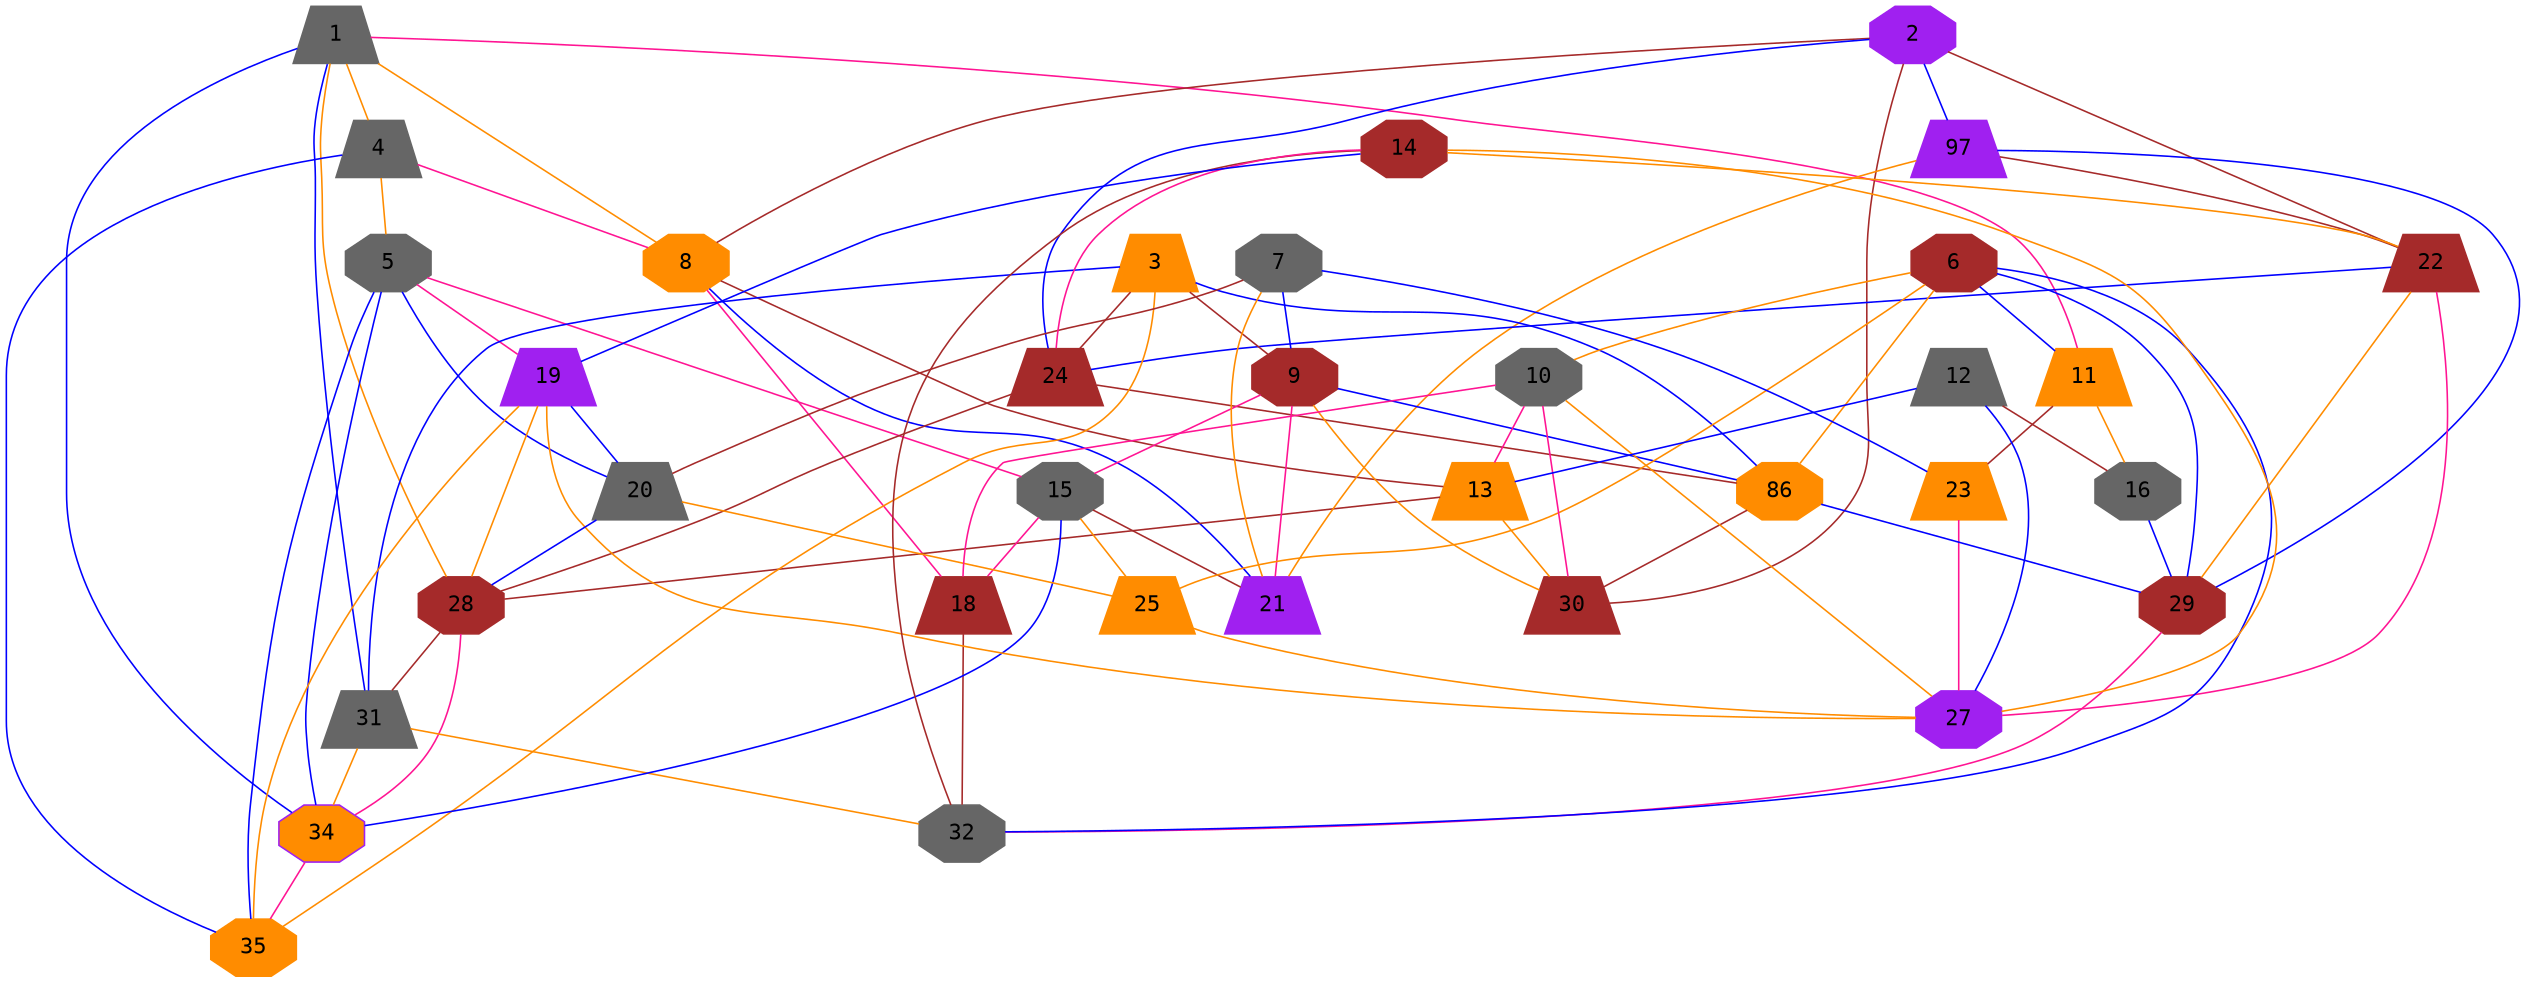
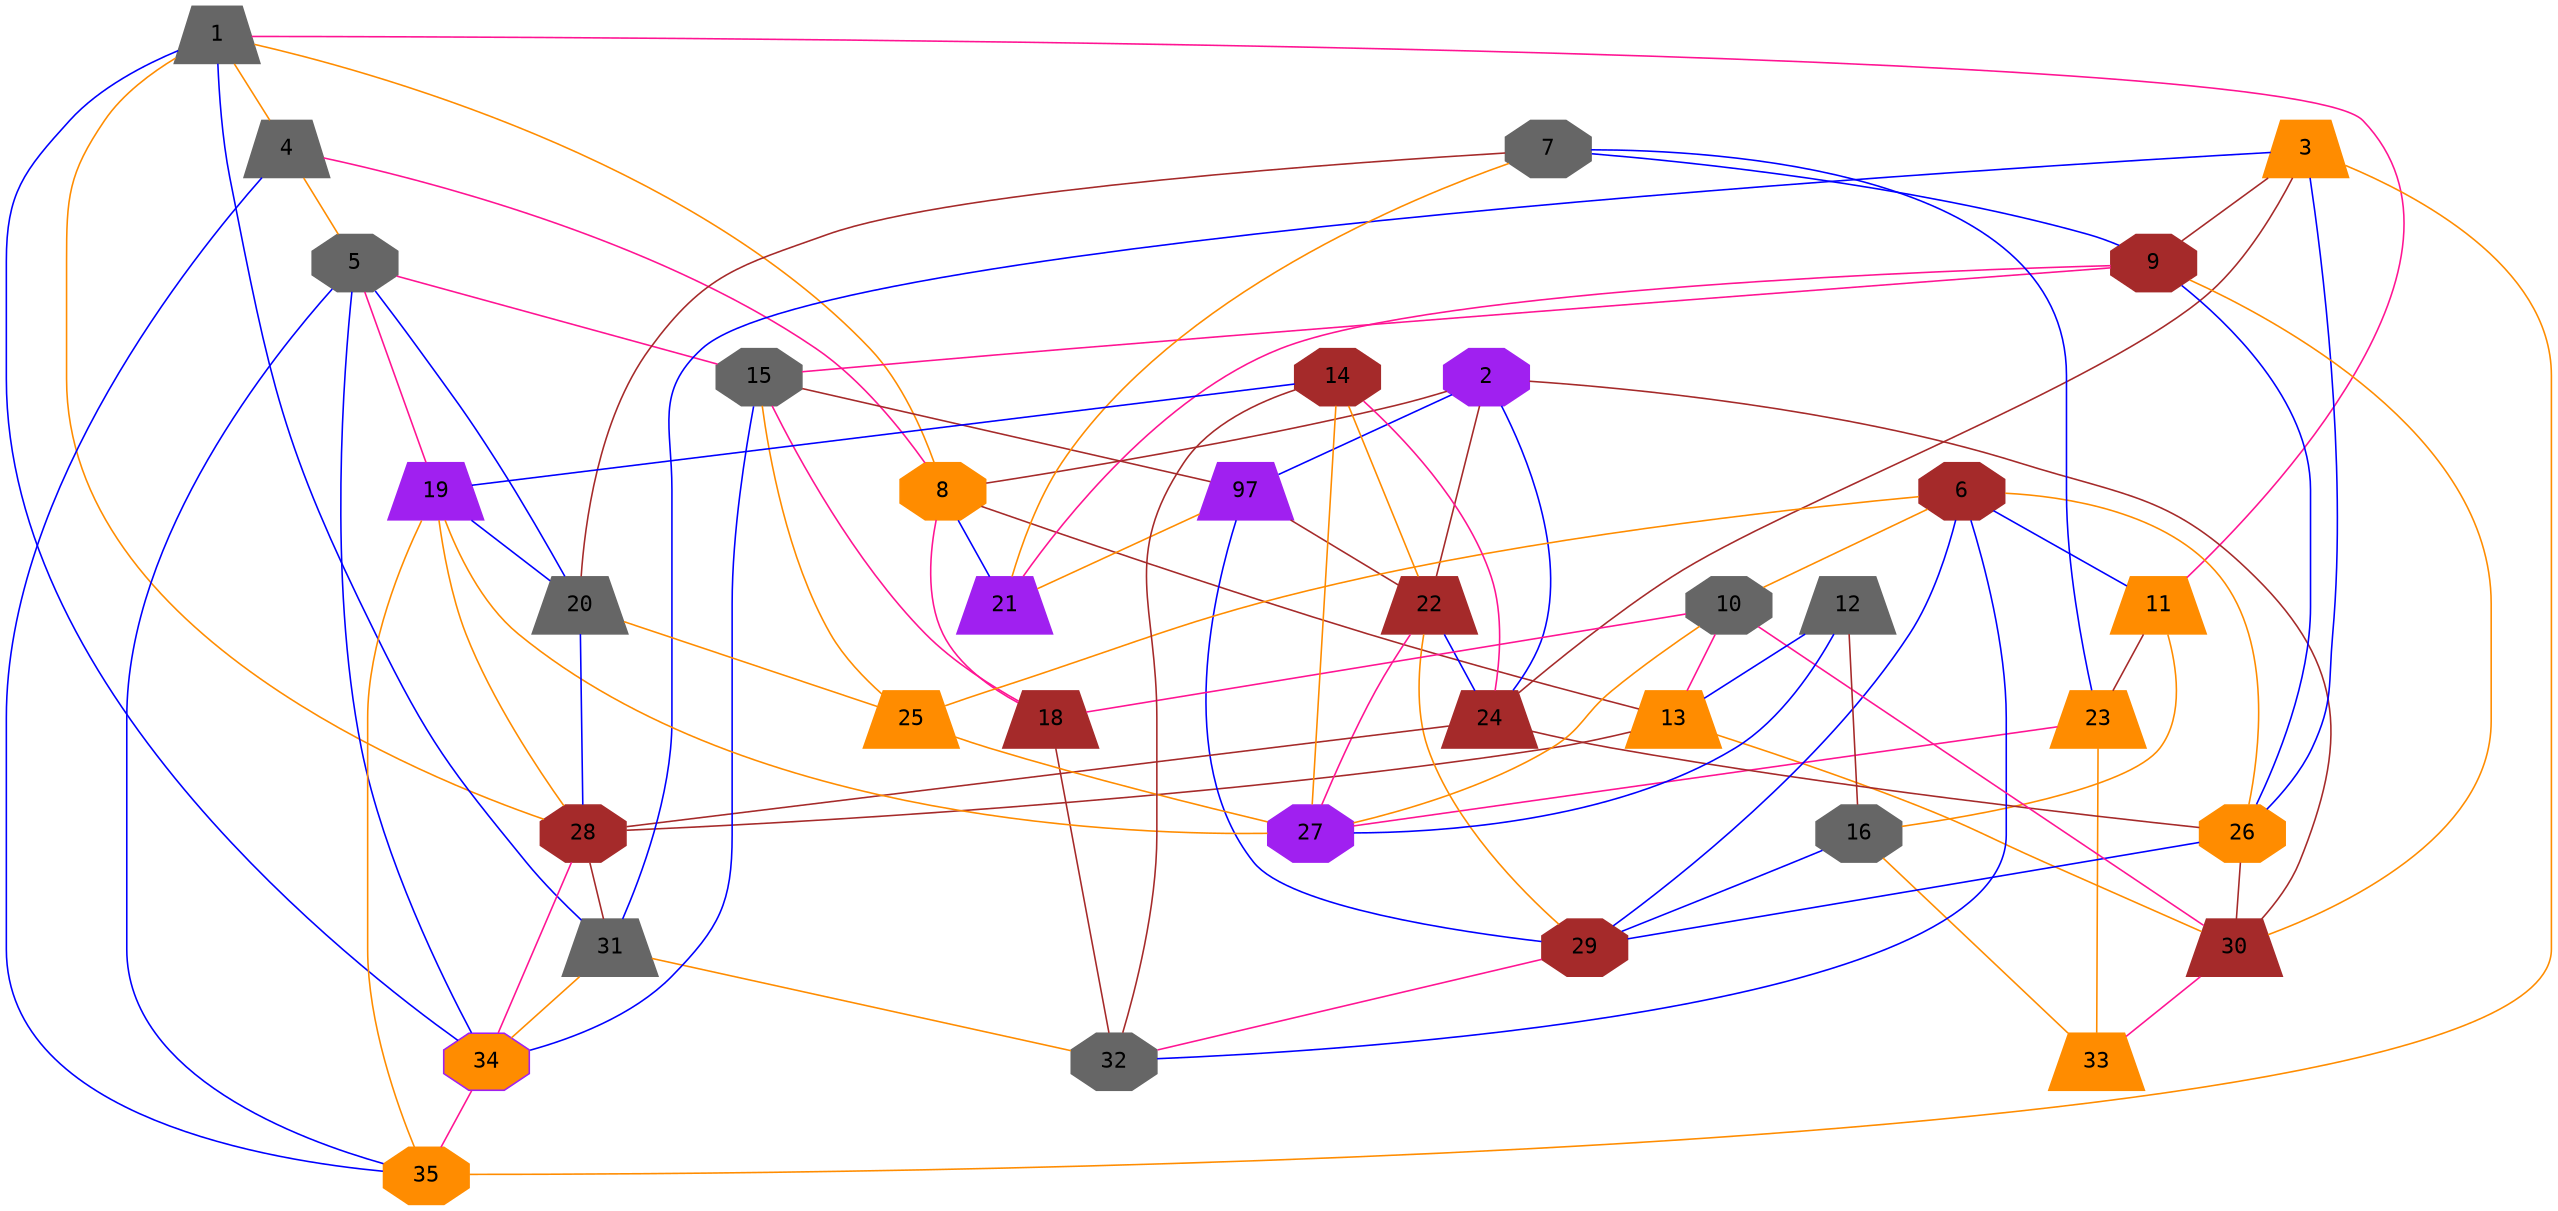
(1780, 491) -> (2242, 834)
(1167, 549) -> (1006, 435)
none -> (2097, 1062)
